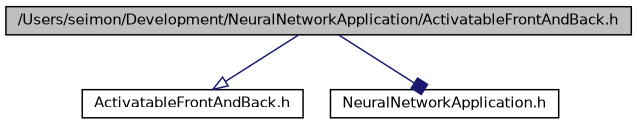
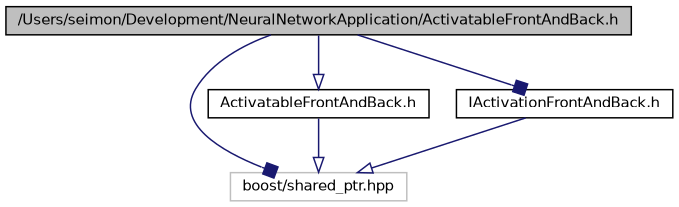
(445, 104) -> (565, 104)
none -> (319, 187)
